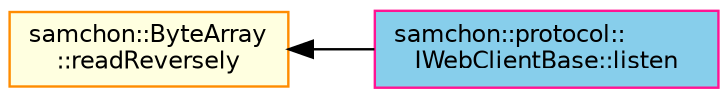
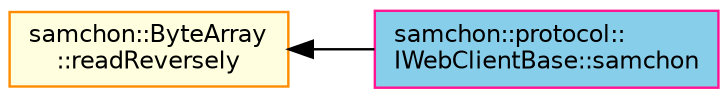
(547, 49) -> (547, 49)
